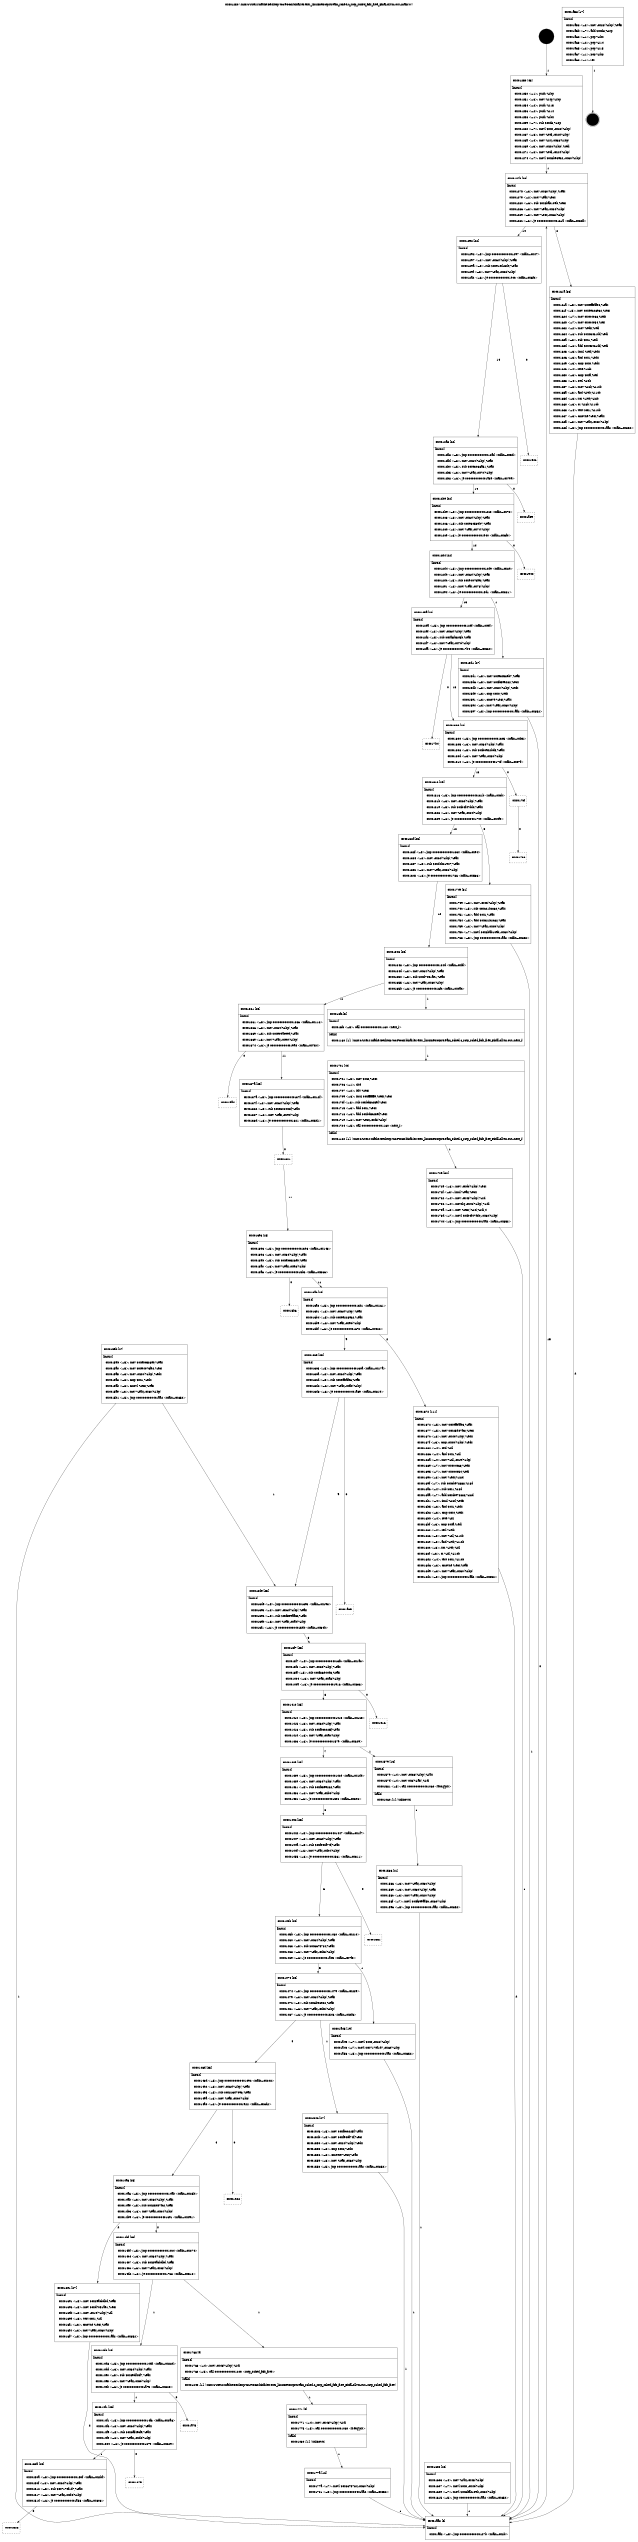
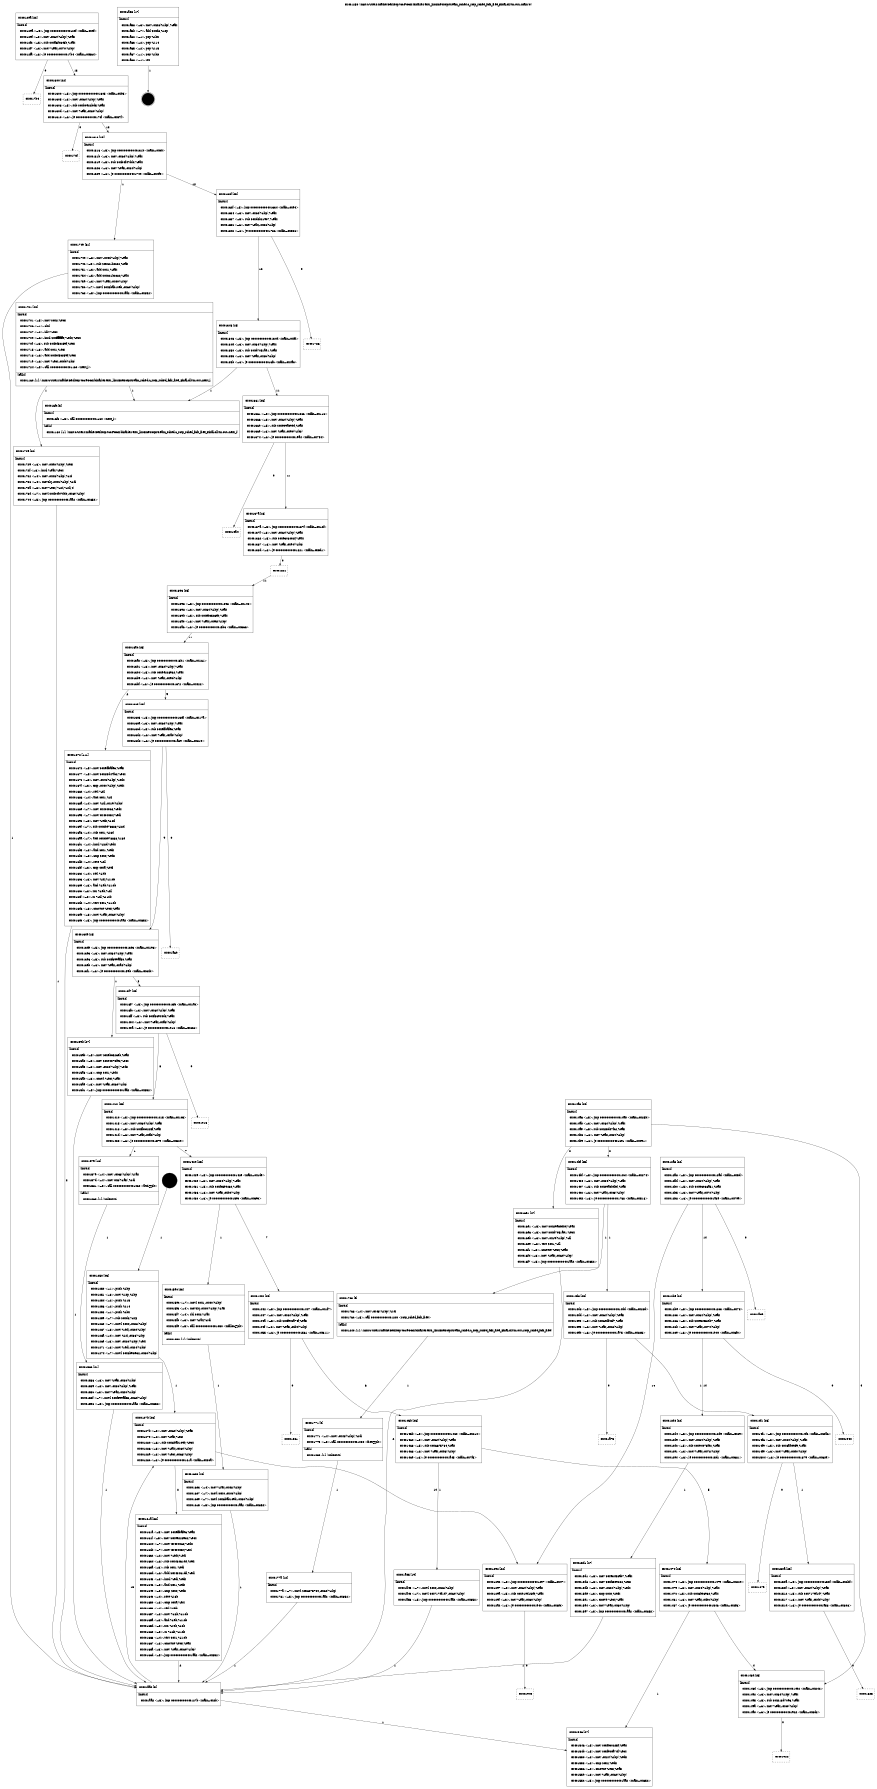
(487, 359) -> (645, 1397)
(463, 602) -> none
(518, 828) -> (295, 285)
(484, 829) -> (122, 184)
(426, 1052) -> (131, 393)
(289, 1311) -> none
none -> (203, 1315)
(218, 1494) -> (113, 1006)
(540, 1667) -> (523, 1666)
(325, 1810) -> (266, 1238)
(195, 2142) -> (859, 1328)
(404, 2348) -> (393, 1725)
